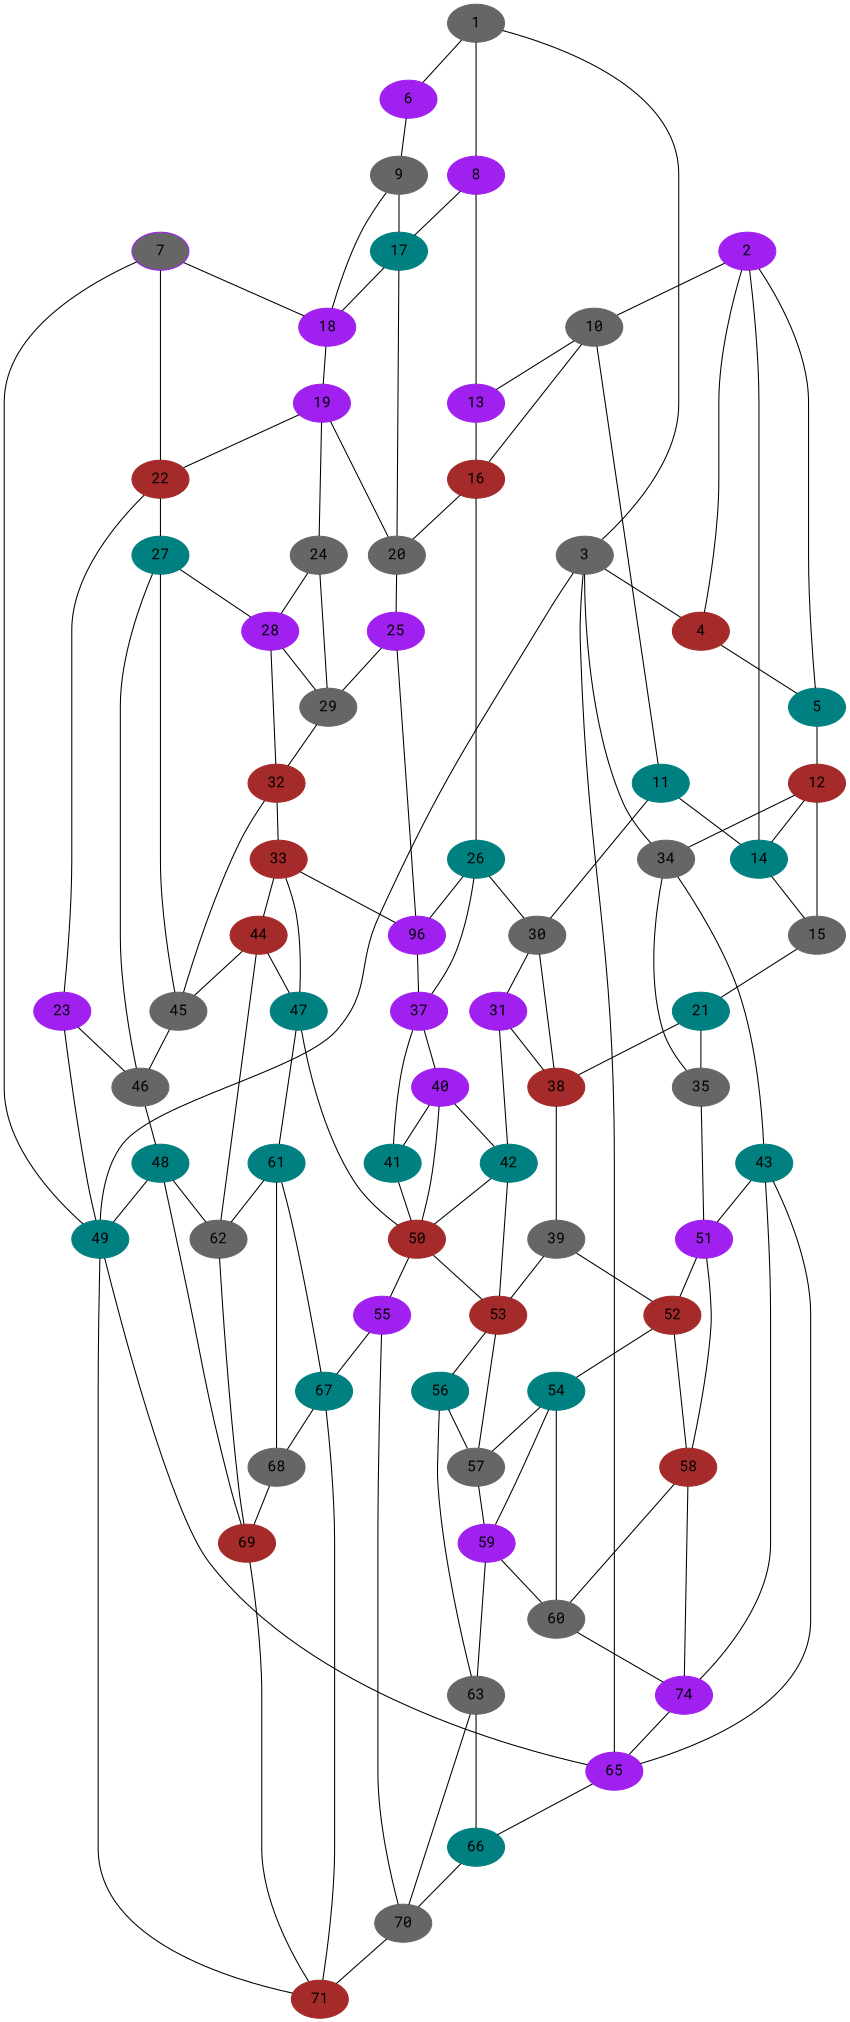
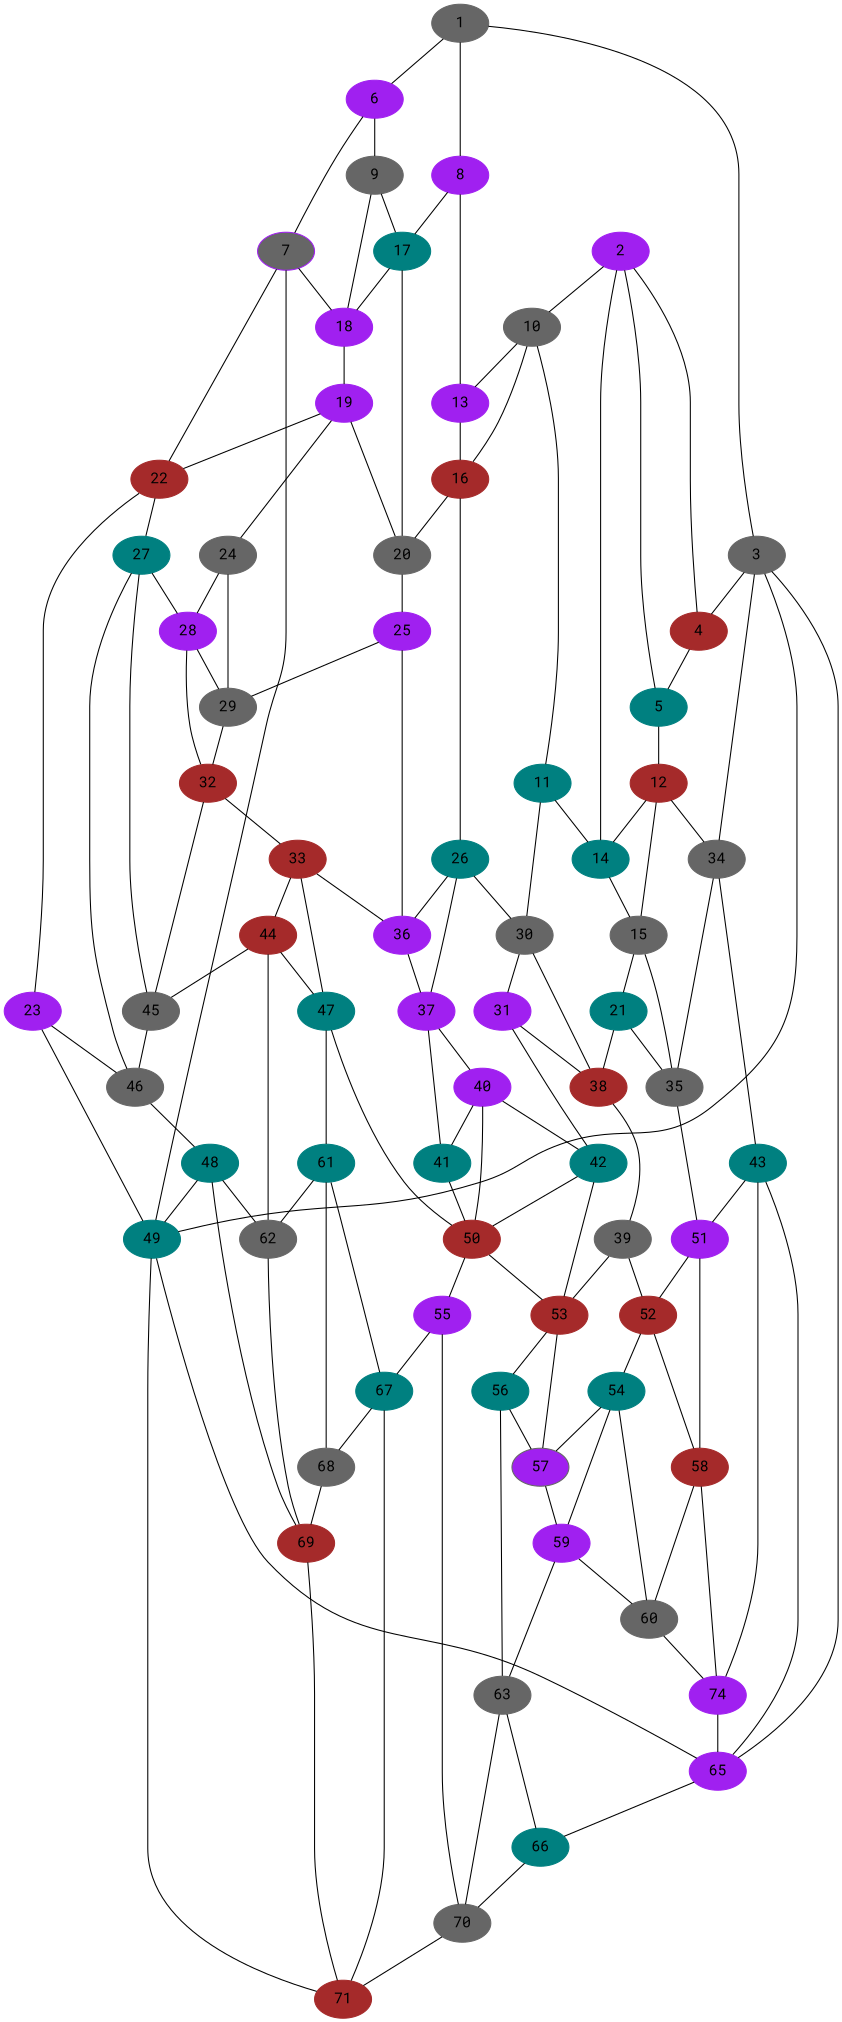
none -> (327, 173)
(417, 935) -> (402, 935)
none -> (661, 1011)
(476, 1467) -> (540, 1467)
